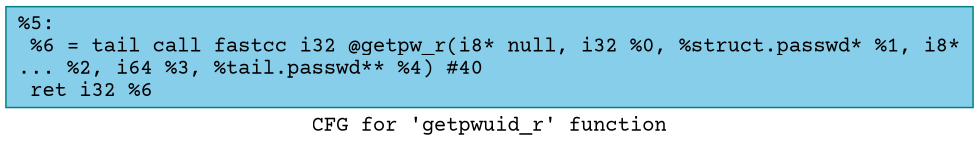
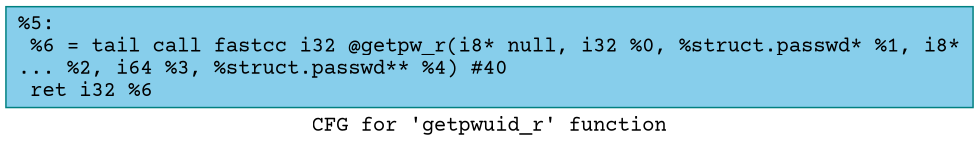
(251, 67) -> (263, 67)
